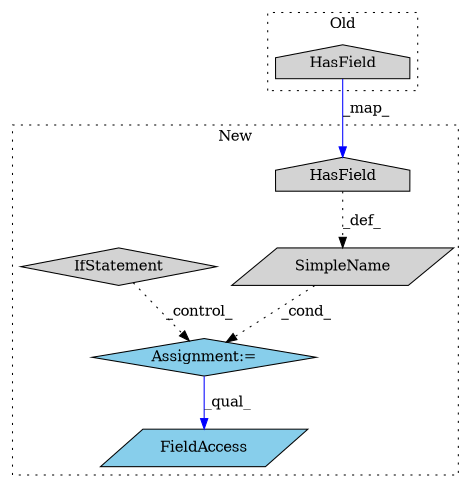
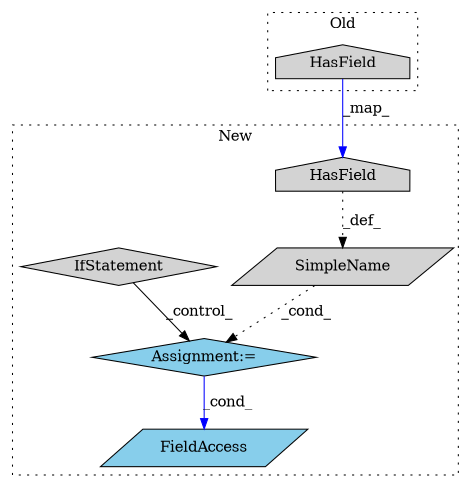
(158, 308) -> (158, 308)
(228, 403) -> (228, 403)
